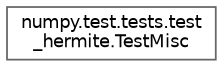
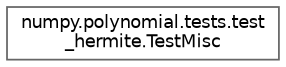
(111, 33) -> (143, 33)
